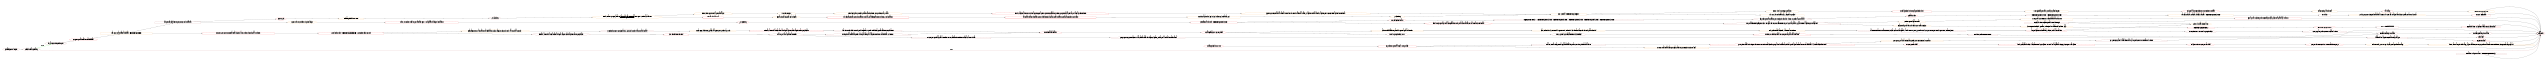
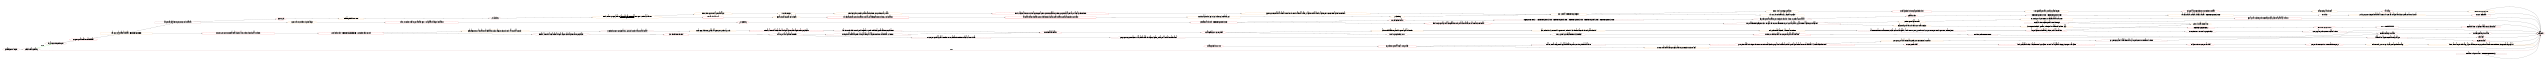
(2047, 19) -> (2047, 19)
